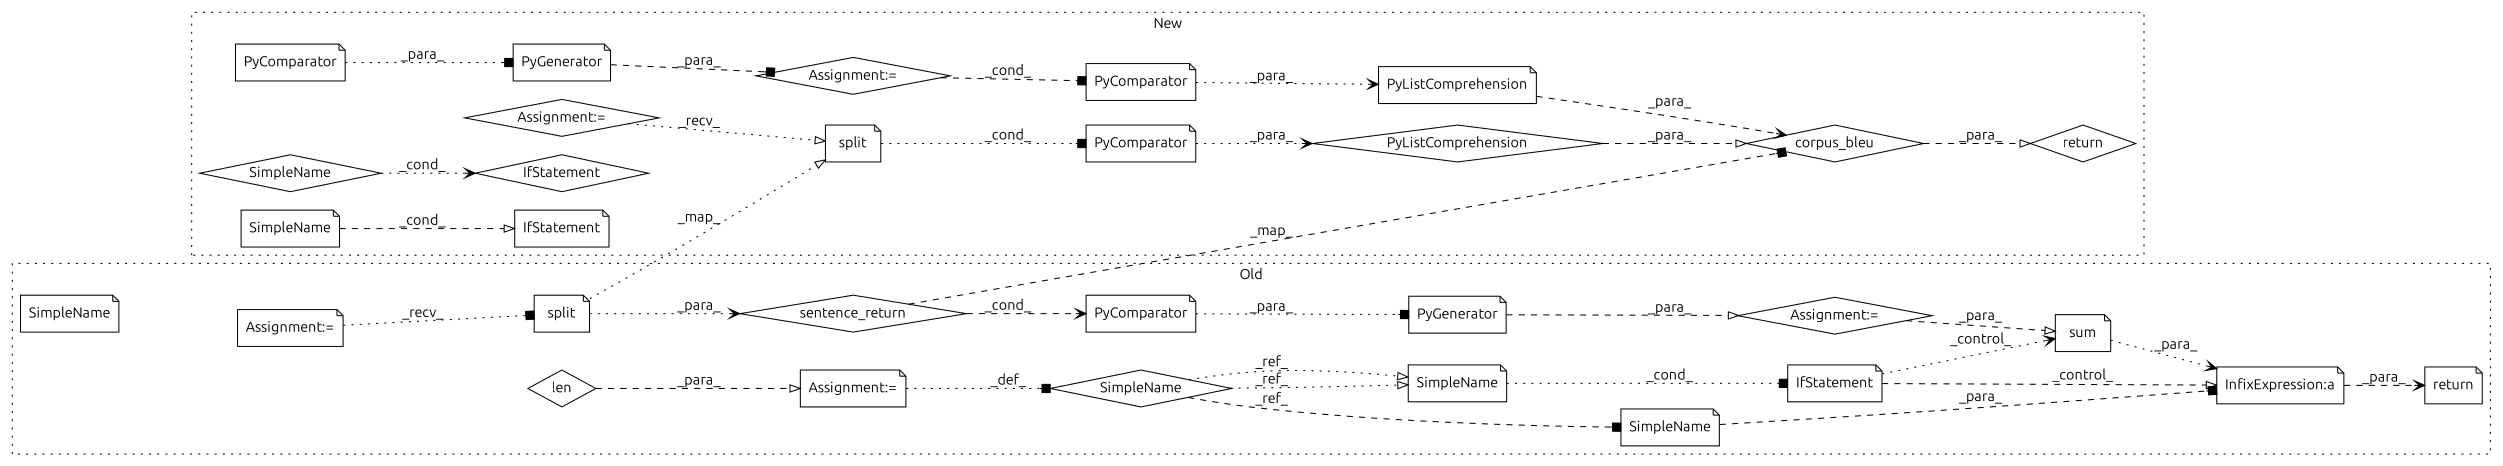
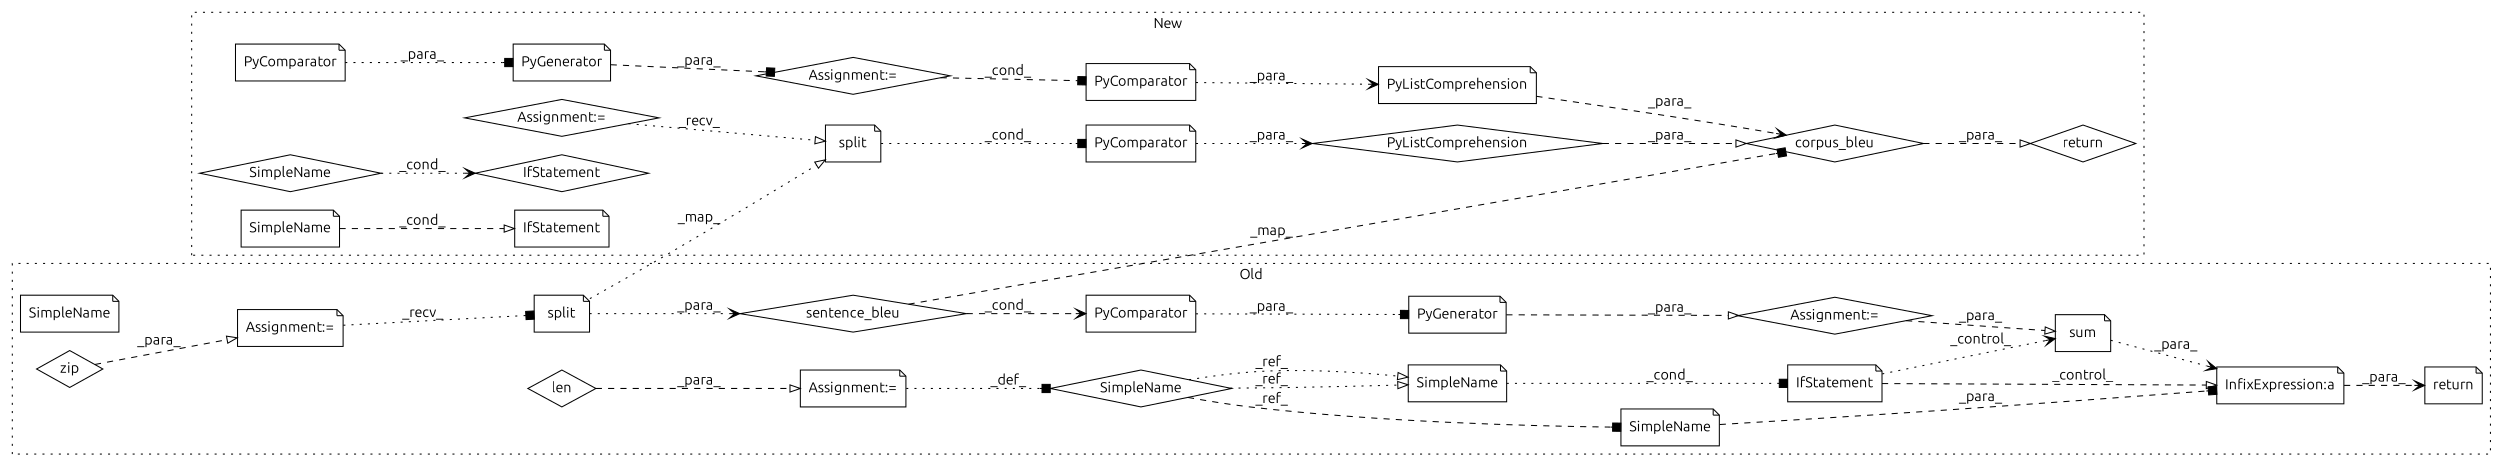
(853, 314) -> (853, 314)
none -> (70, 369)
